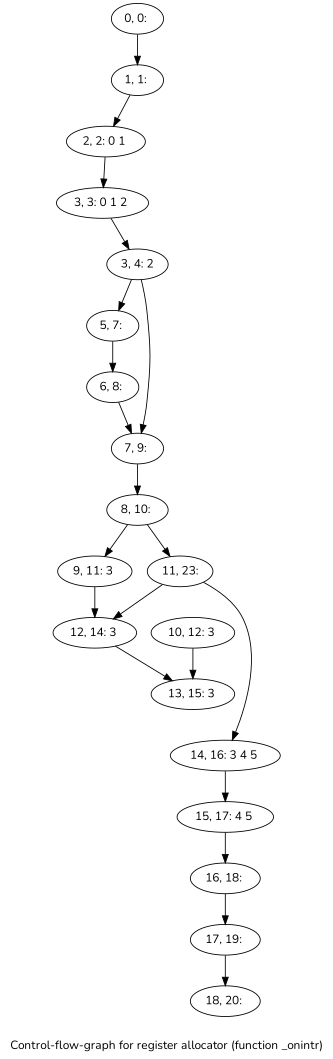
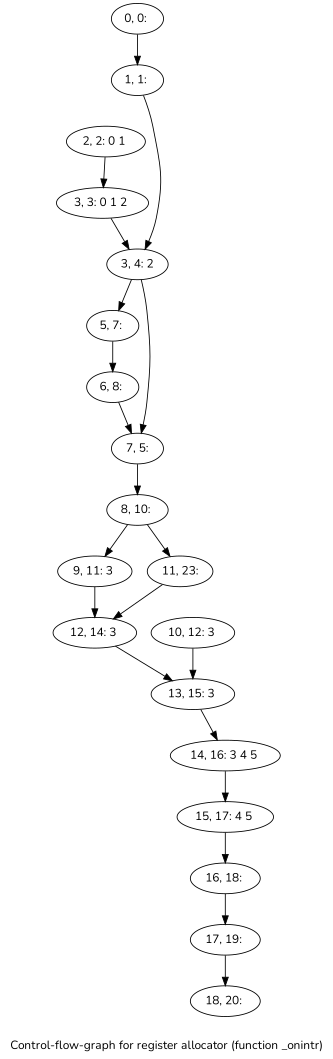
(124, 107) -> (160, 168)
(137, 449) -> (137, 449)
(251, 649) -> (207, 721)
